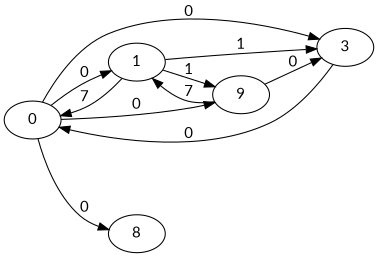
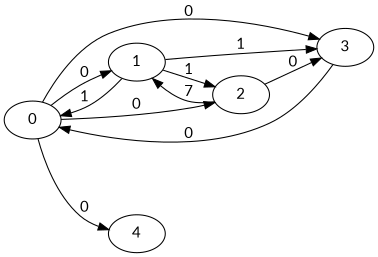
(241, 95) -> (241, 95)
(85, 97) -> (85, 97)
(137, 234) -> (137, 234)
